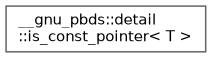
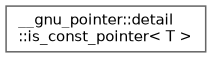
(106, 29) -> (106, 29)
